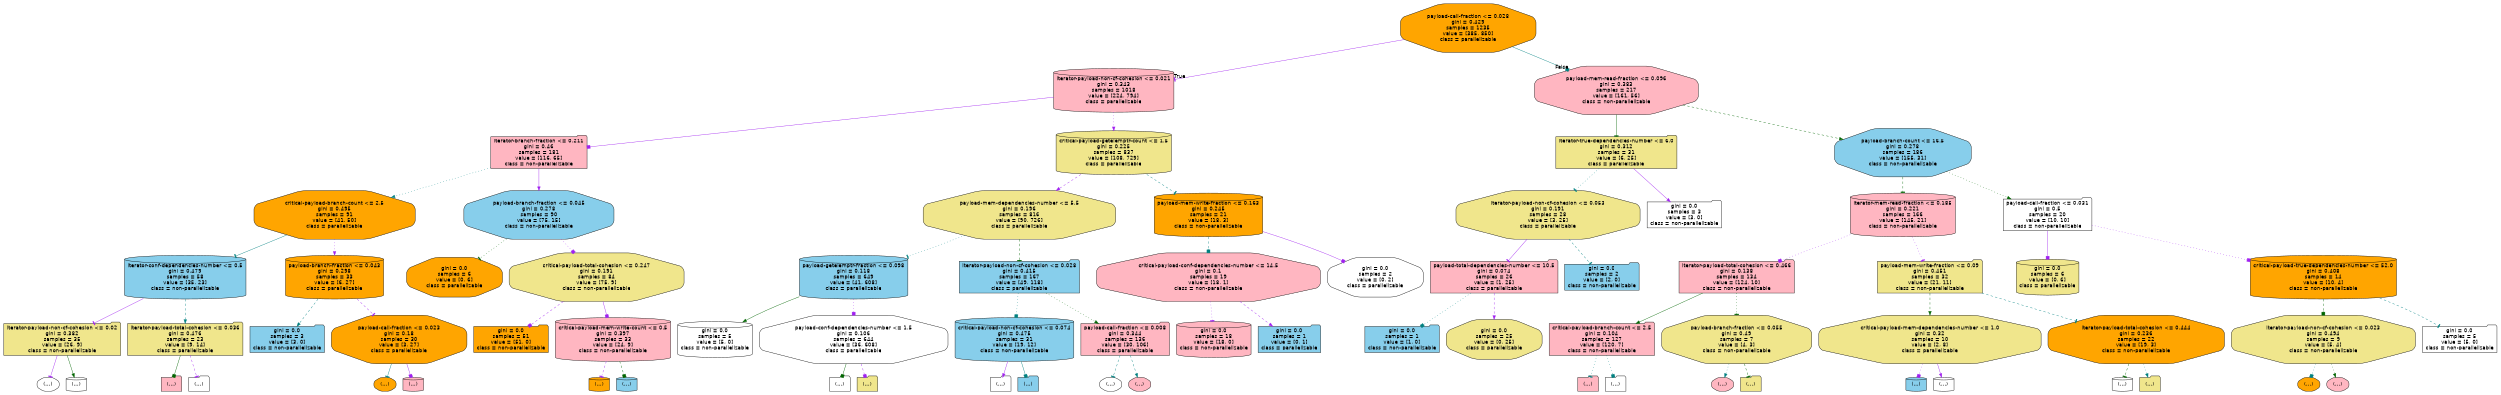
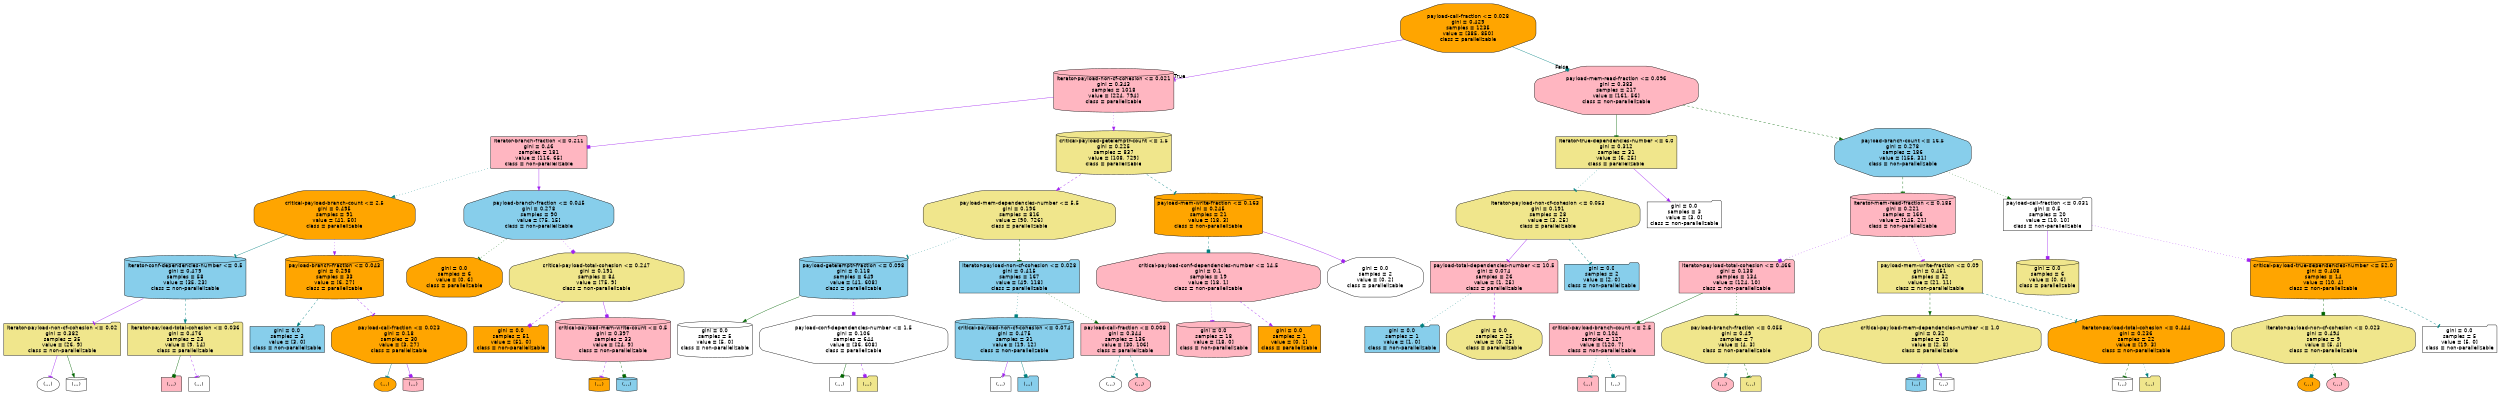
(1289, 339) -> (1289, 339)
